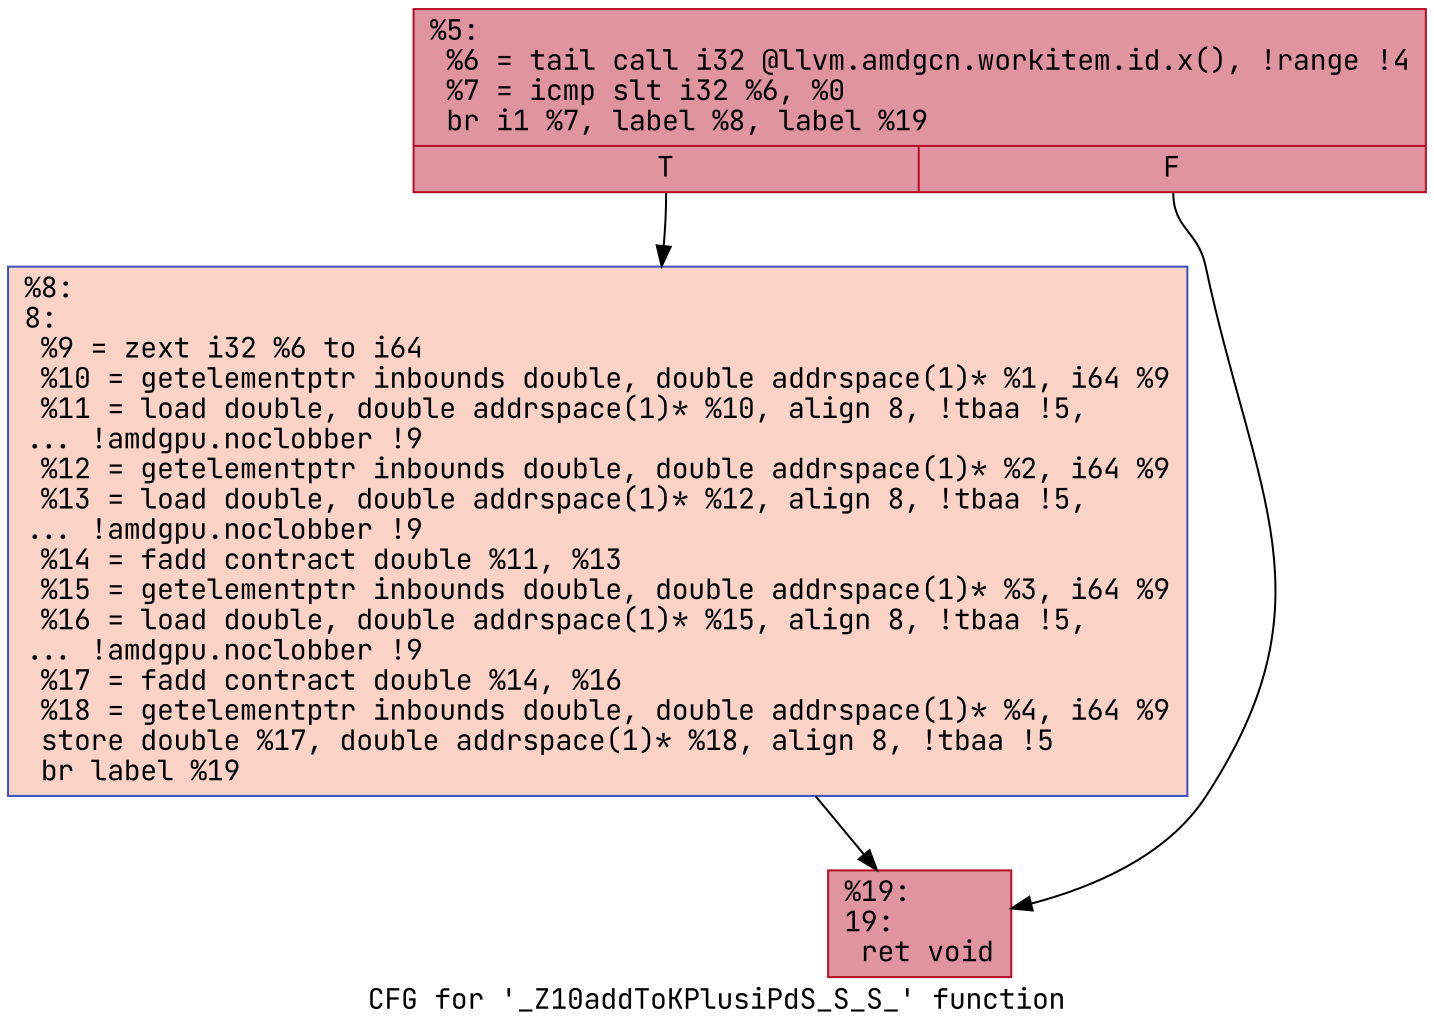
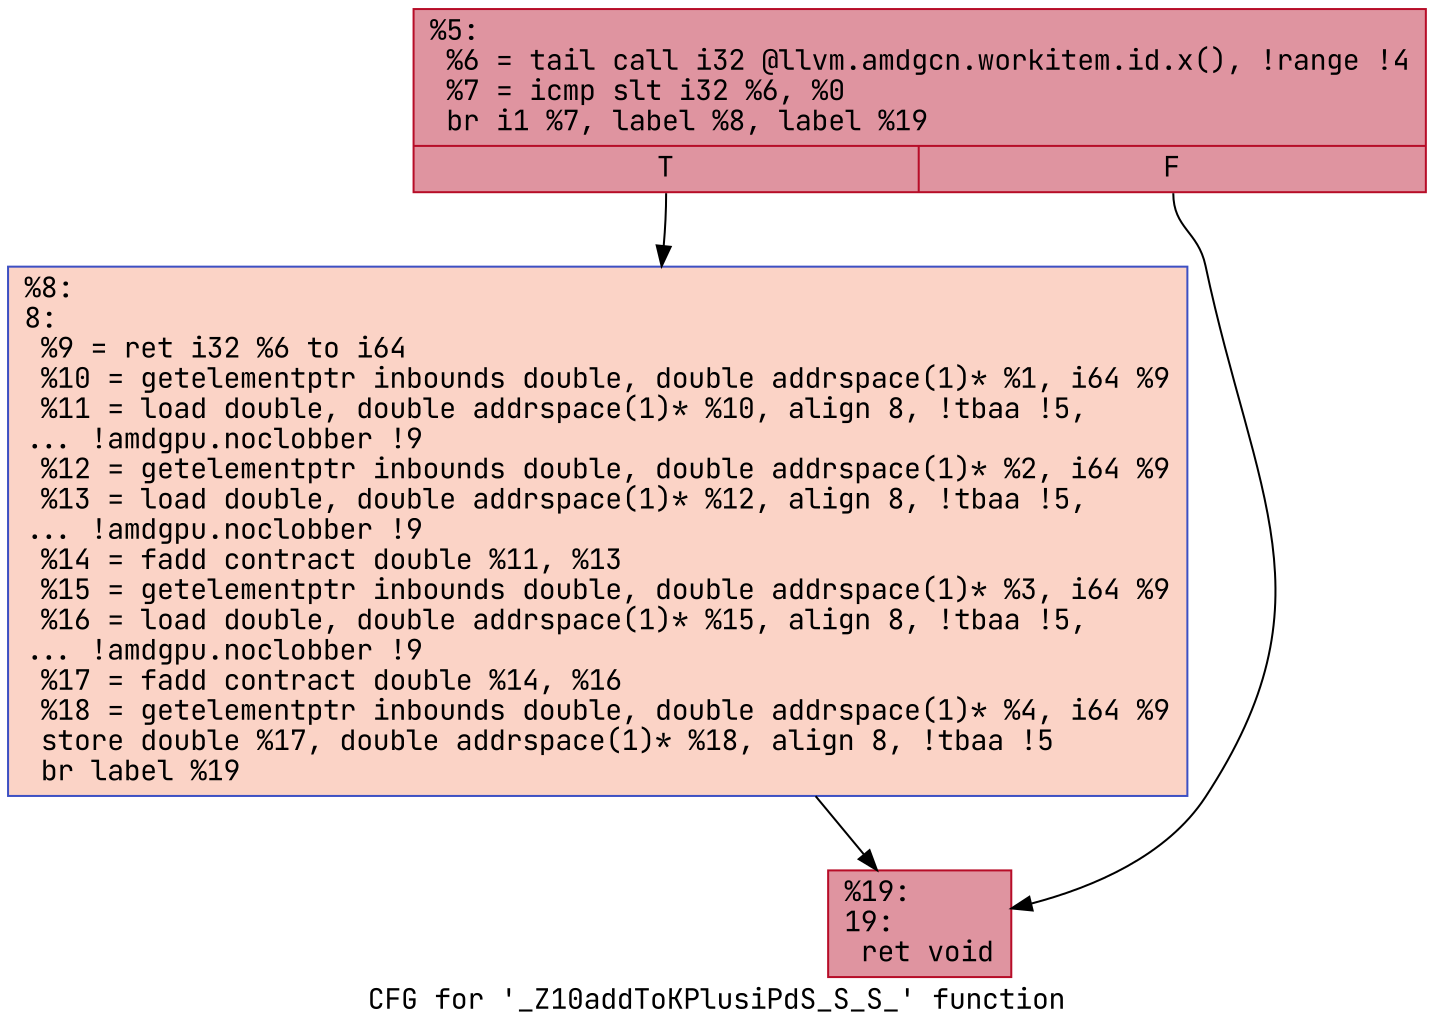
(224, 349) -> (215, 349)
